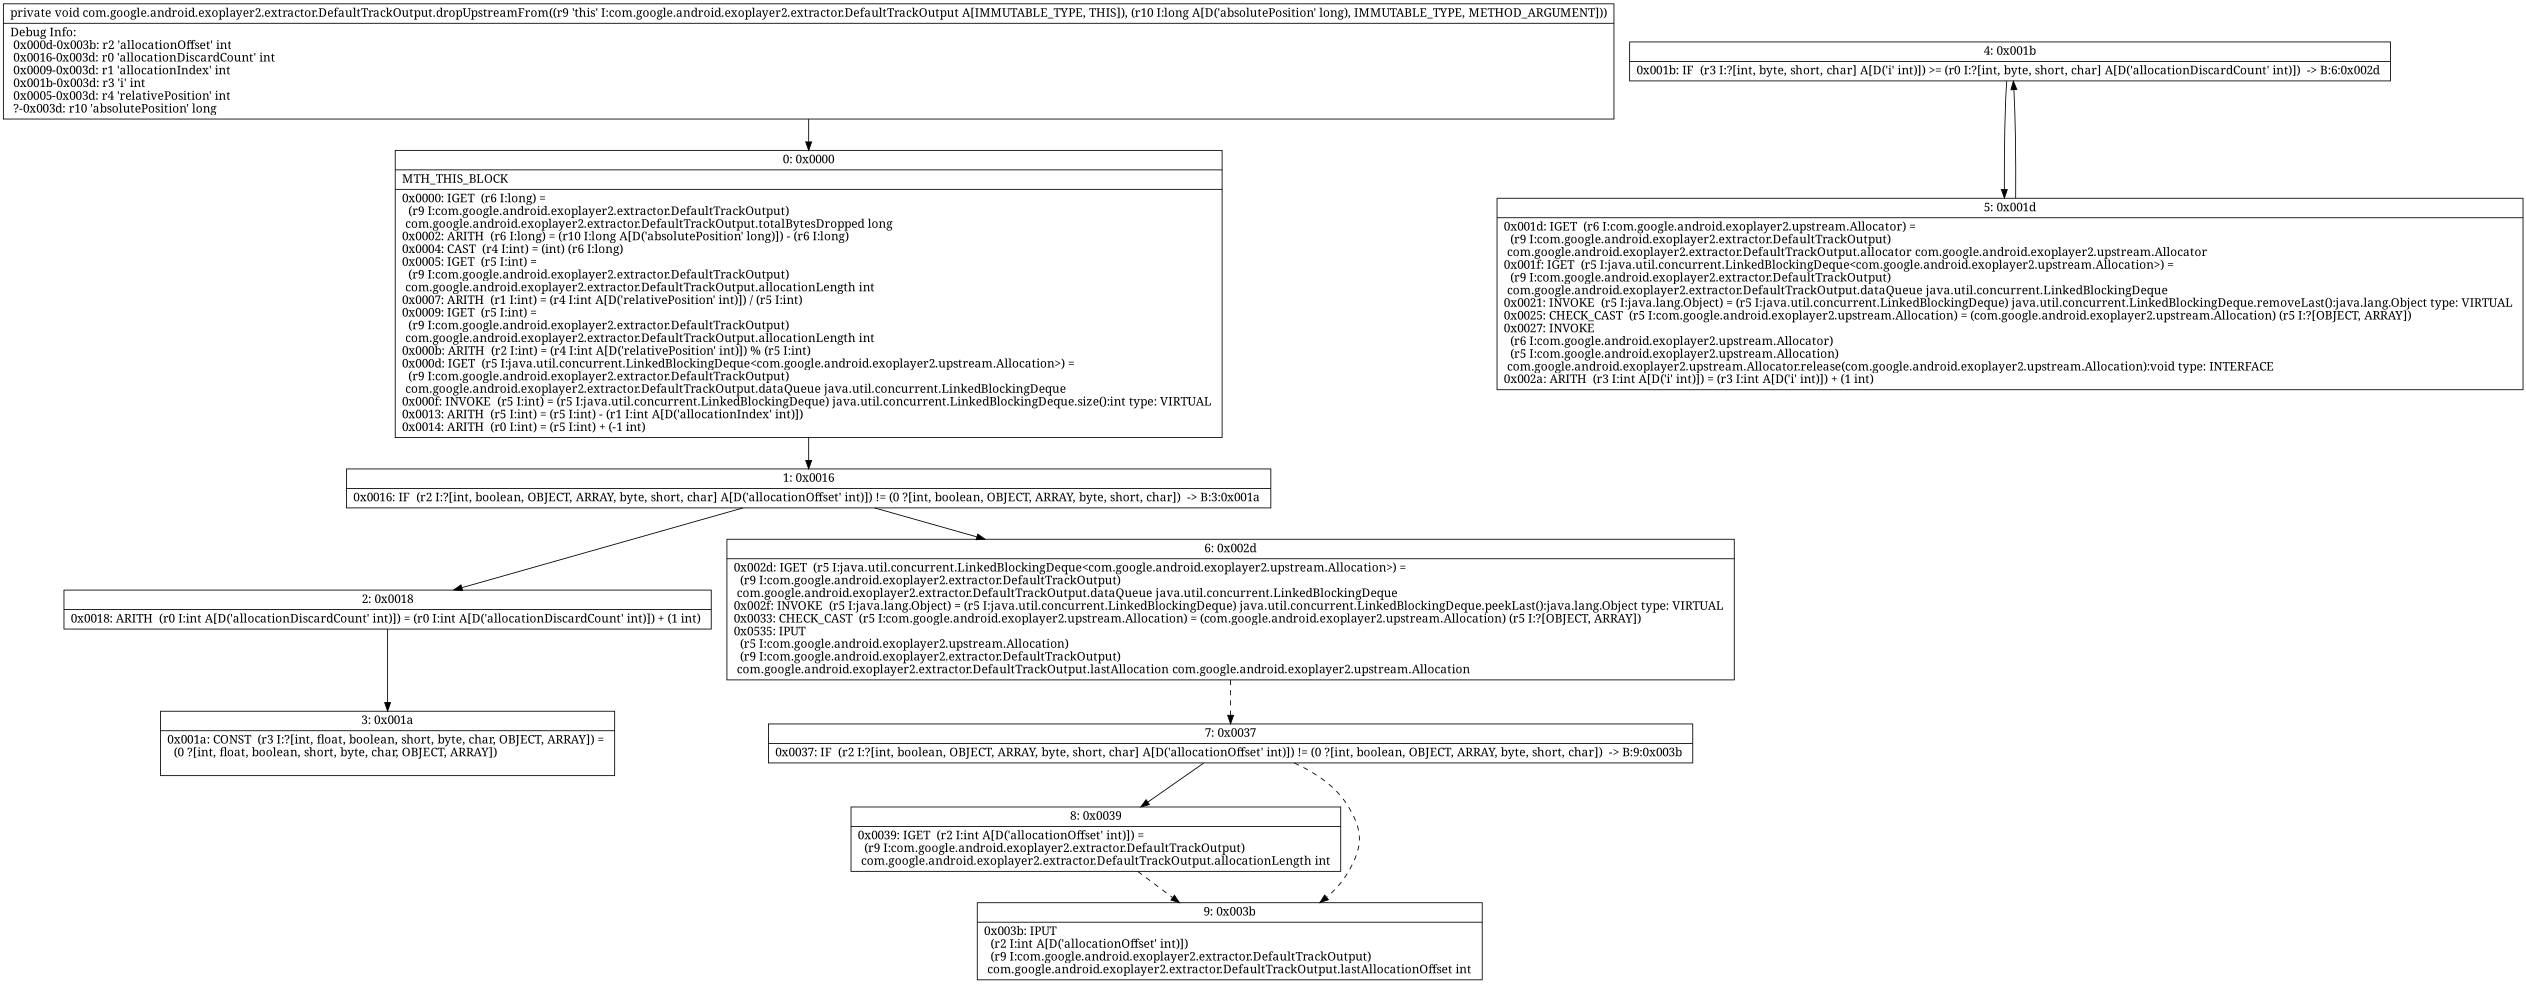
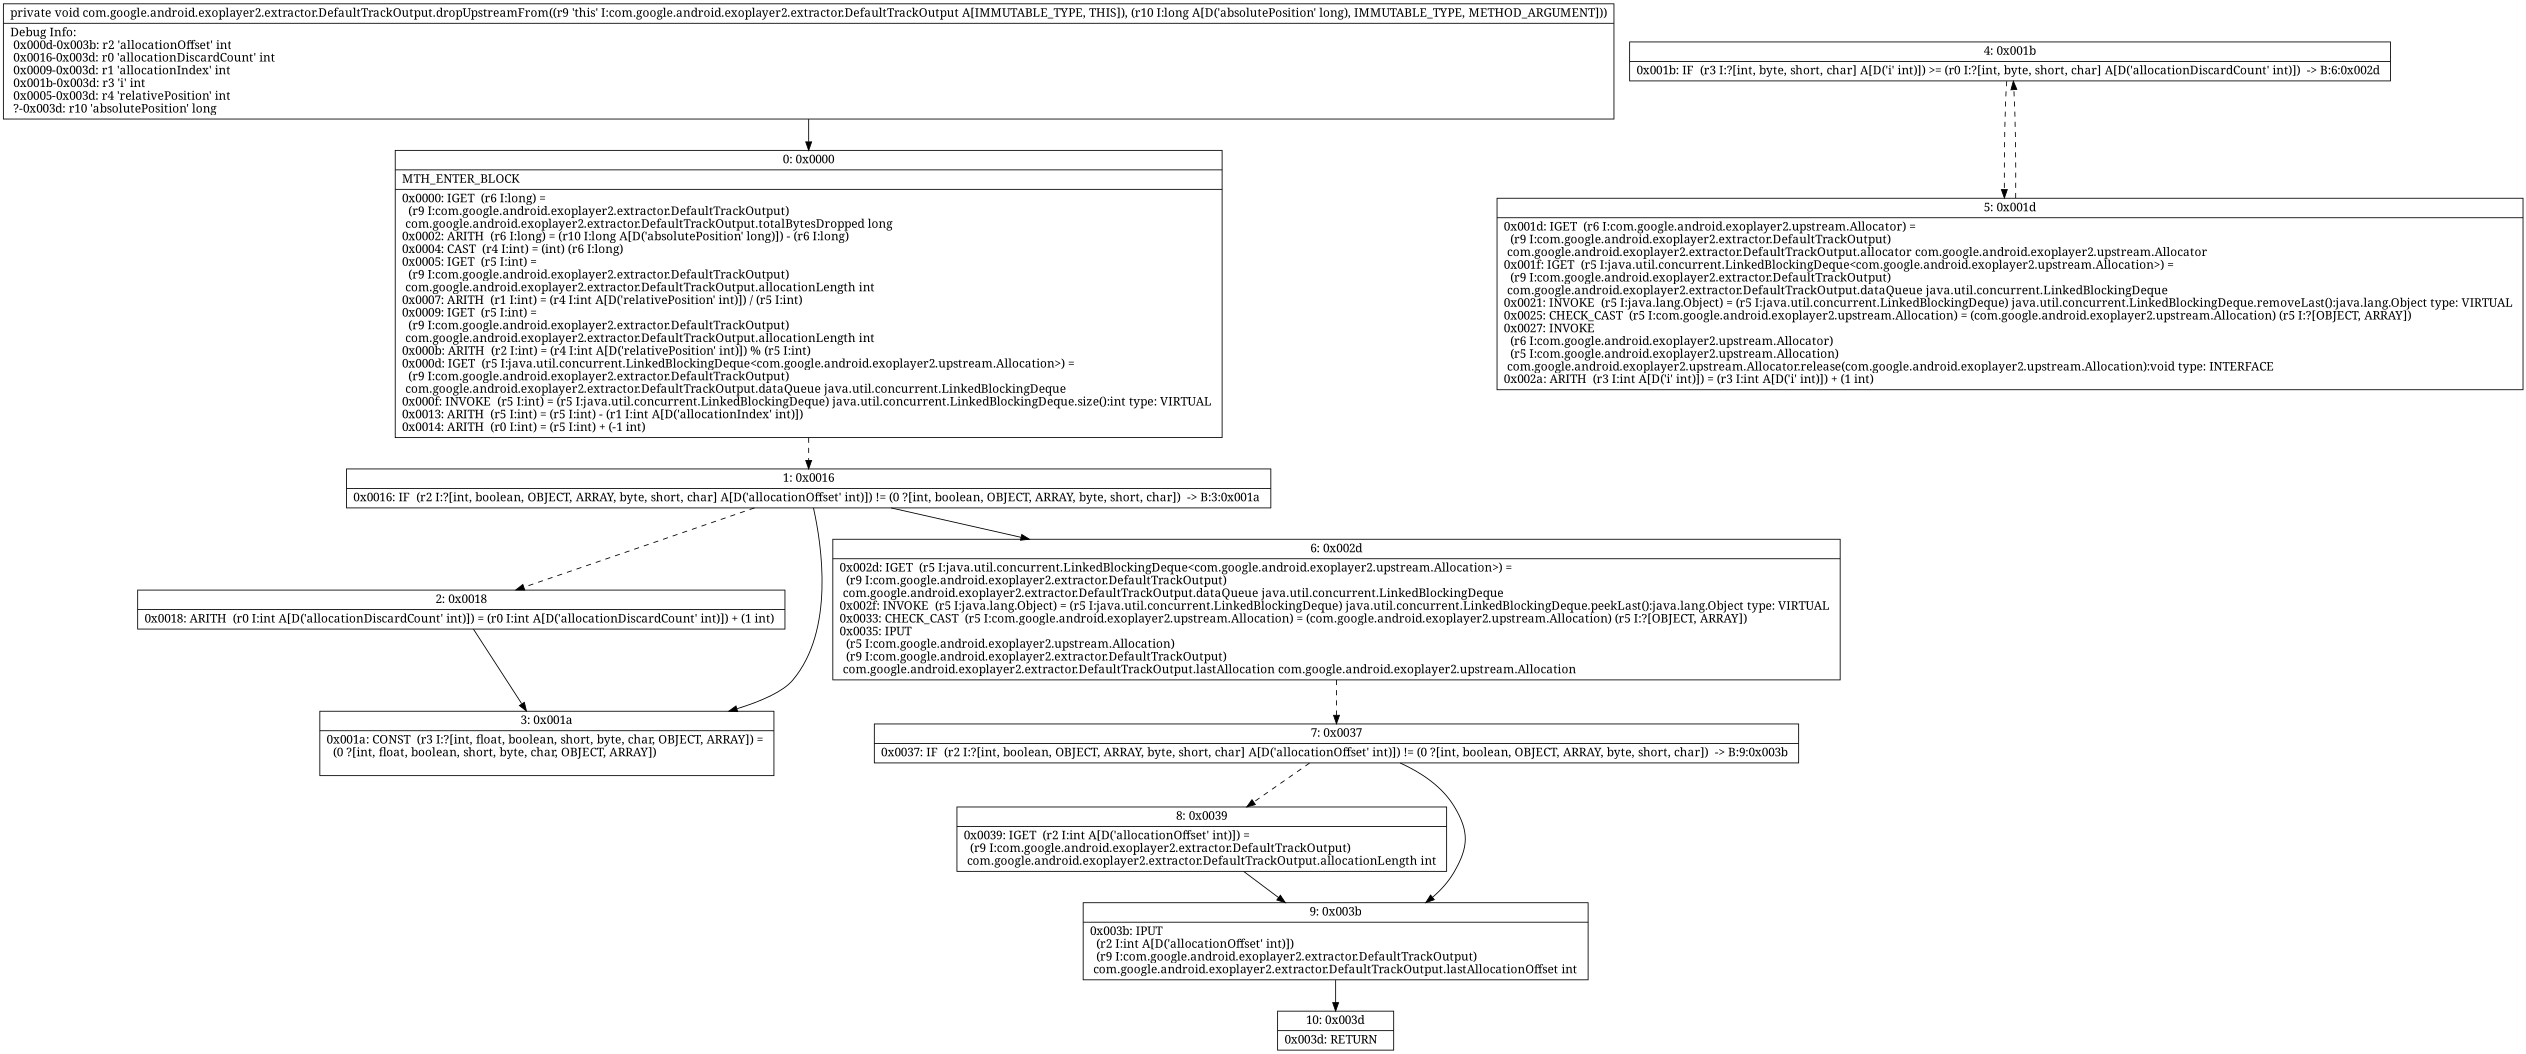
(2005, 135) -> (2005, 135)
(2016, 144) -> (2016, 144)
(455, 179) -> (461, 179)
(809, 449) -> (809, 449)
(602, 548) -> (639, 548)
none -> (817, 628)
(773, 632) -> (879, 632)
(1176, 783) -> (1282, 783)
(1356, 821) -> (1462, 821)
(1155, 885) -> (1261, 885)
none -> (1336, 1031)
